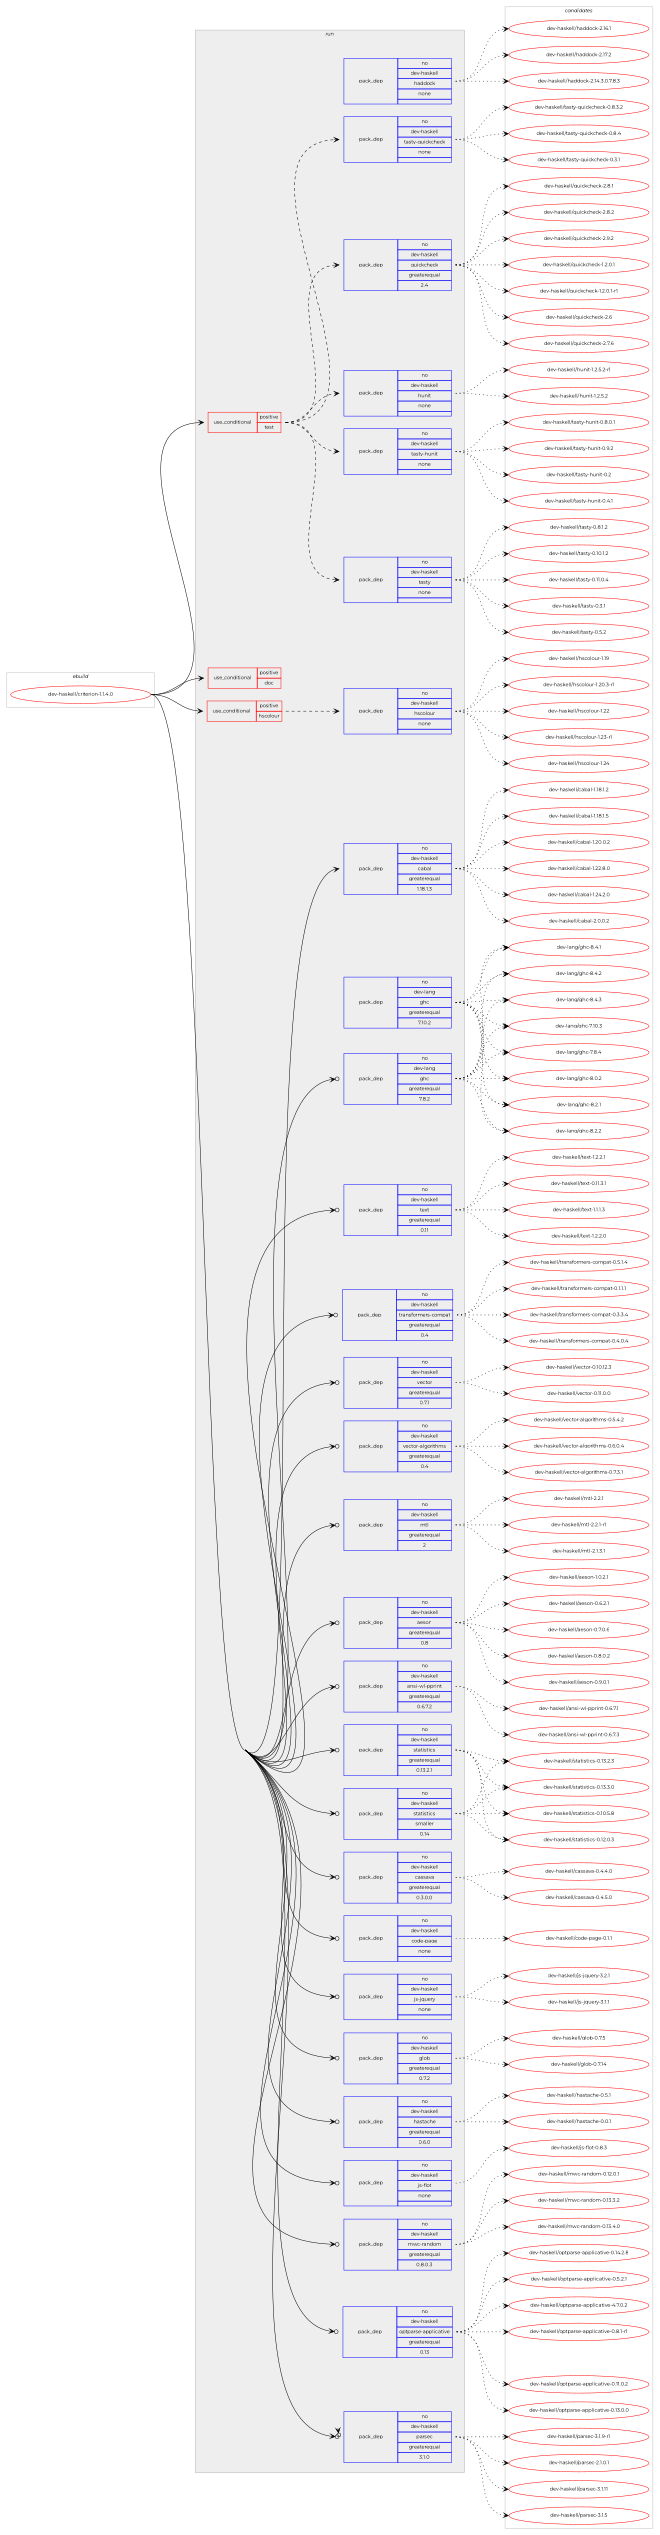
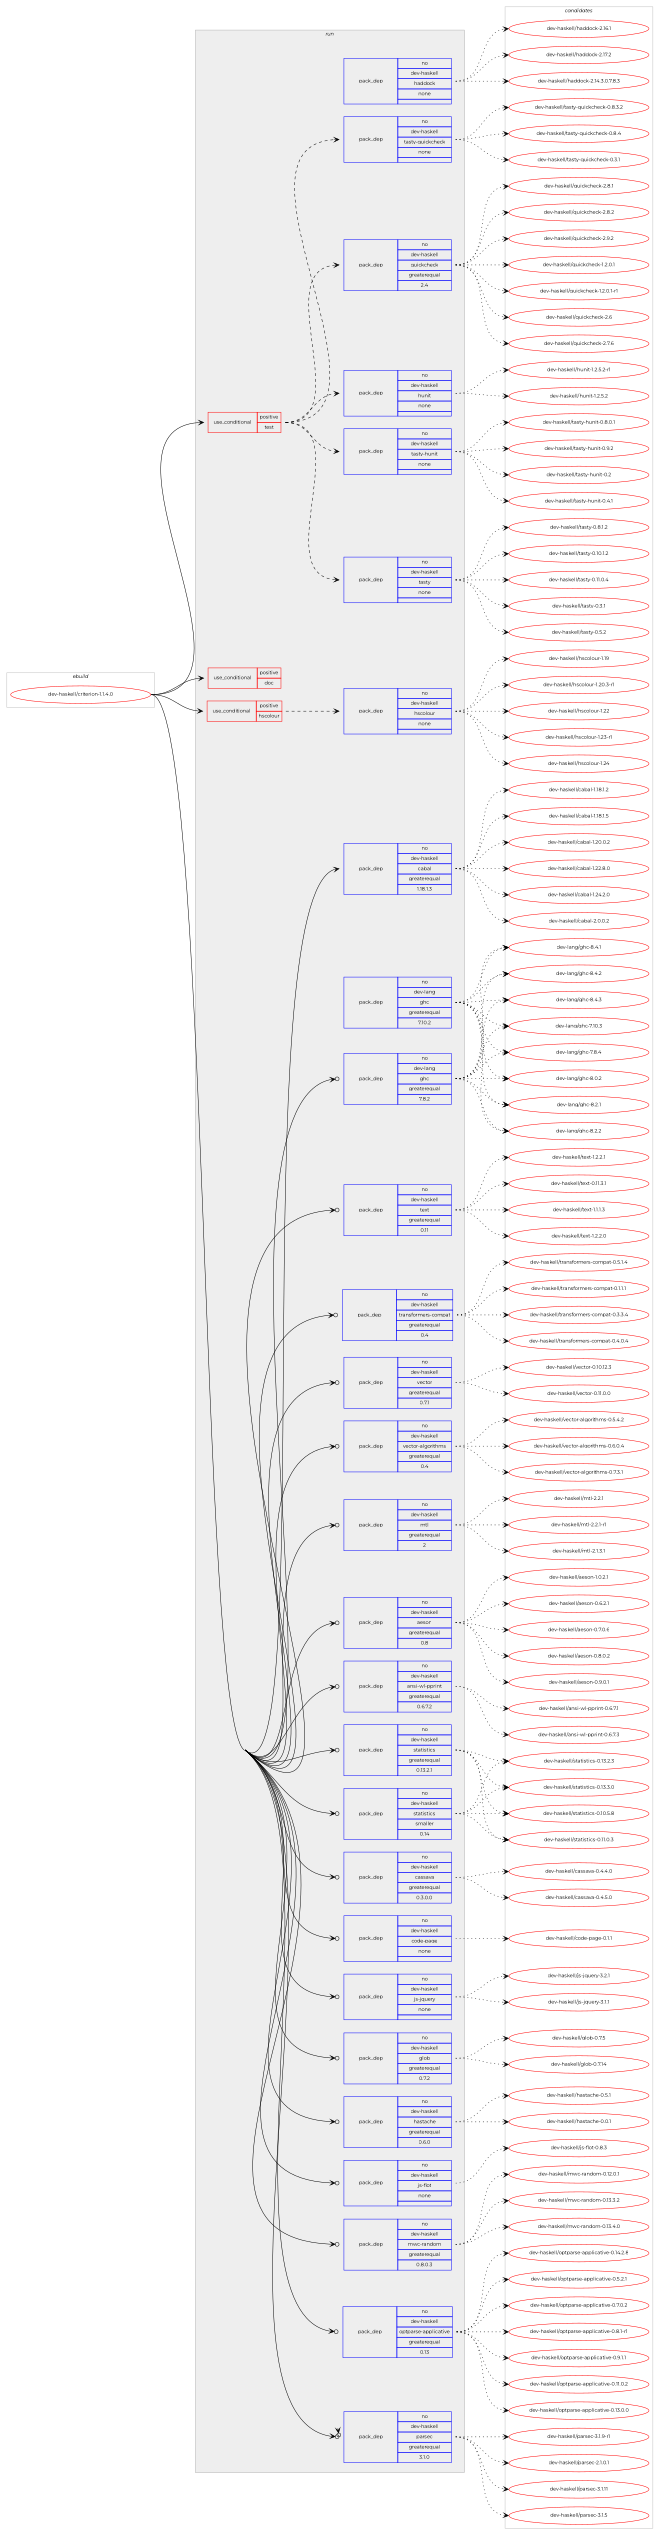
(579, 1840) -> (579, 1840)
(579, 2306) -> (579, 2306)
none -> (579, 2358)
